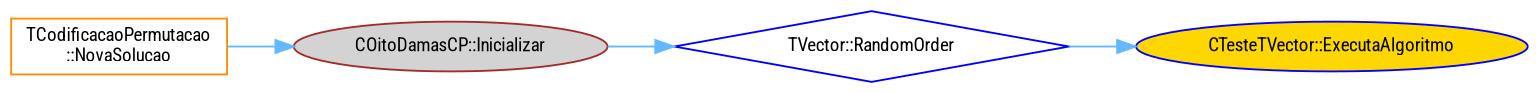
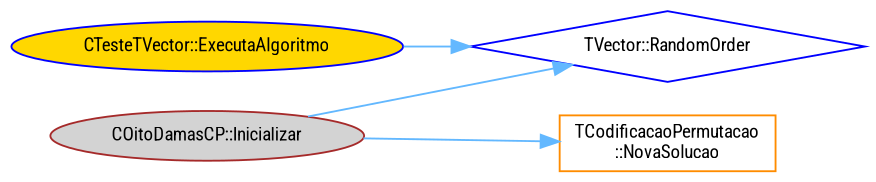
(251, 47) -> (452, 140)
(1093, 47) -> (428, 47)
